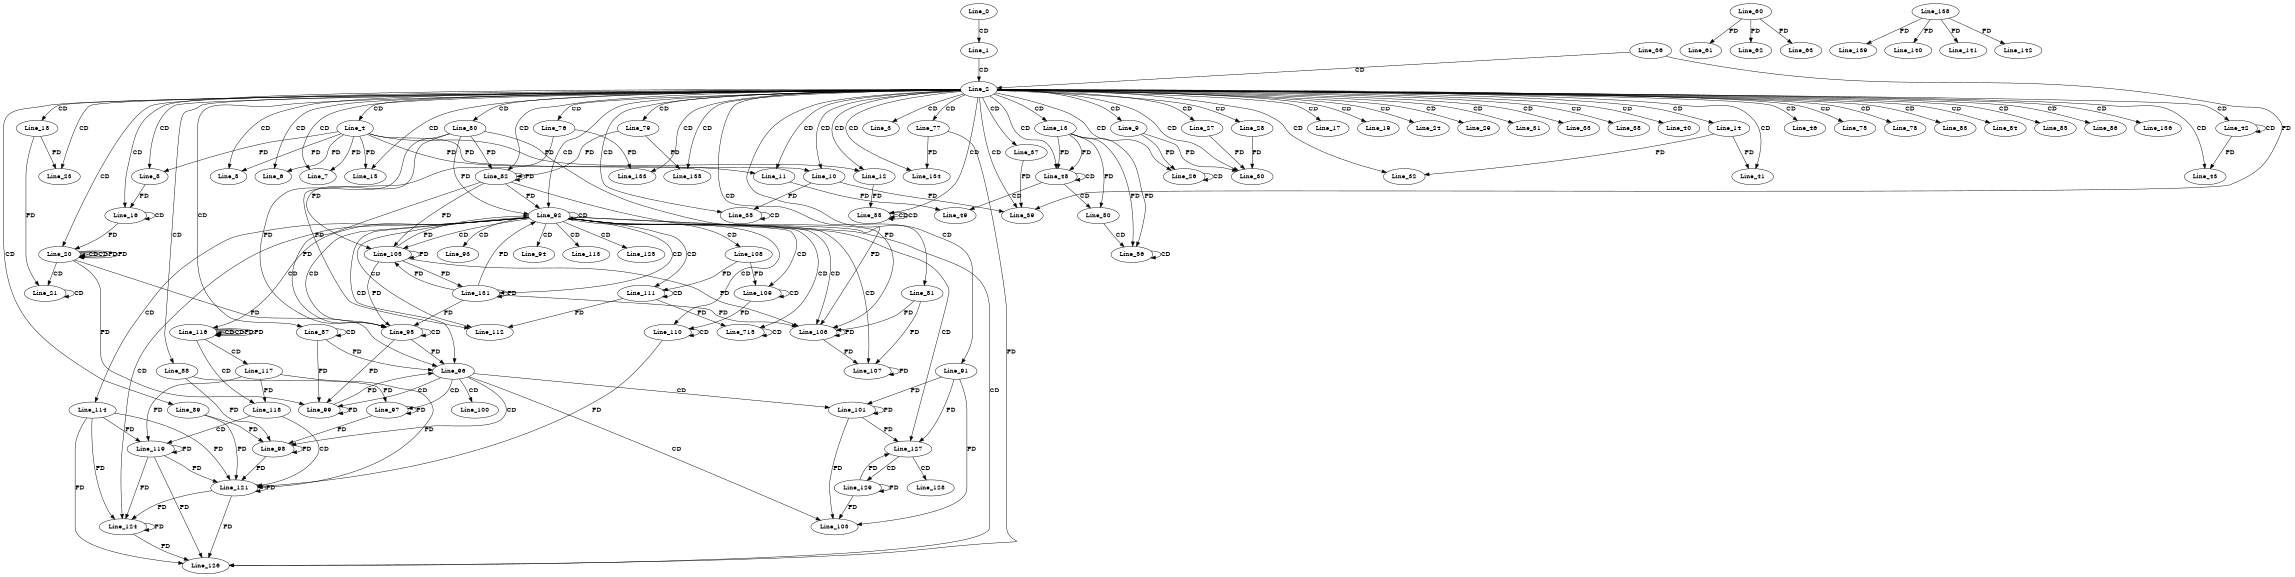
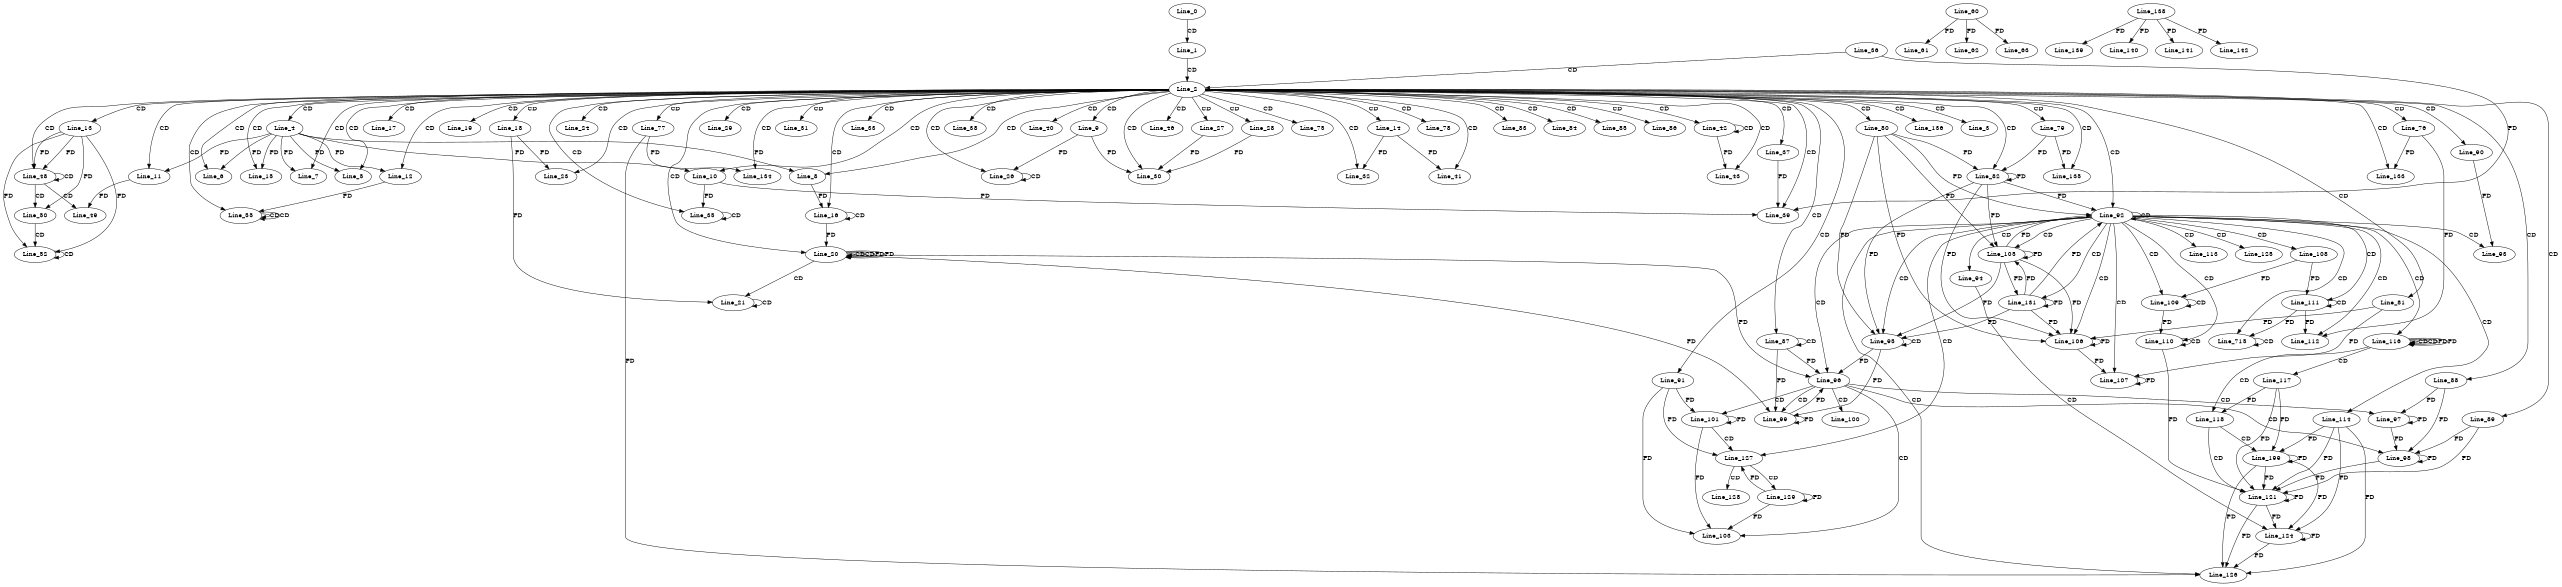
none -> (2472, 153)
(1132, 254) -> (35, 254)
(239, 263) -> (2101, 426)
(889, 430) -> (1729, 439)
(151, 449) -> (2266, 458)
